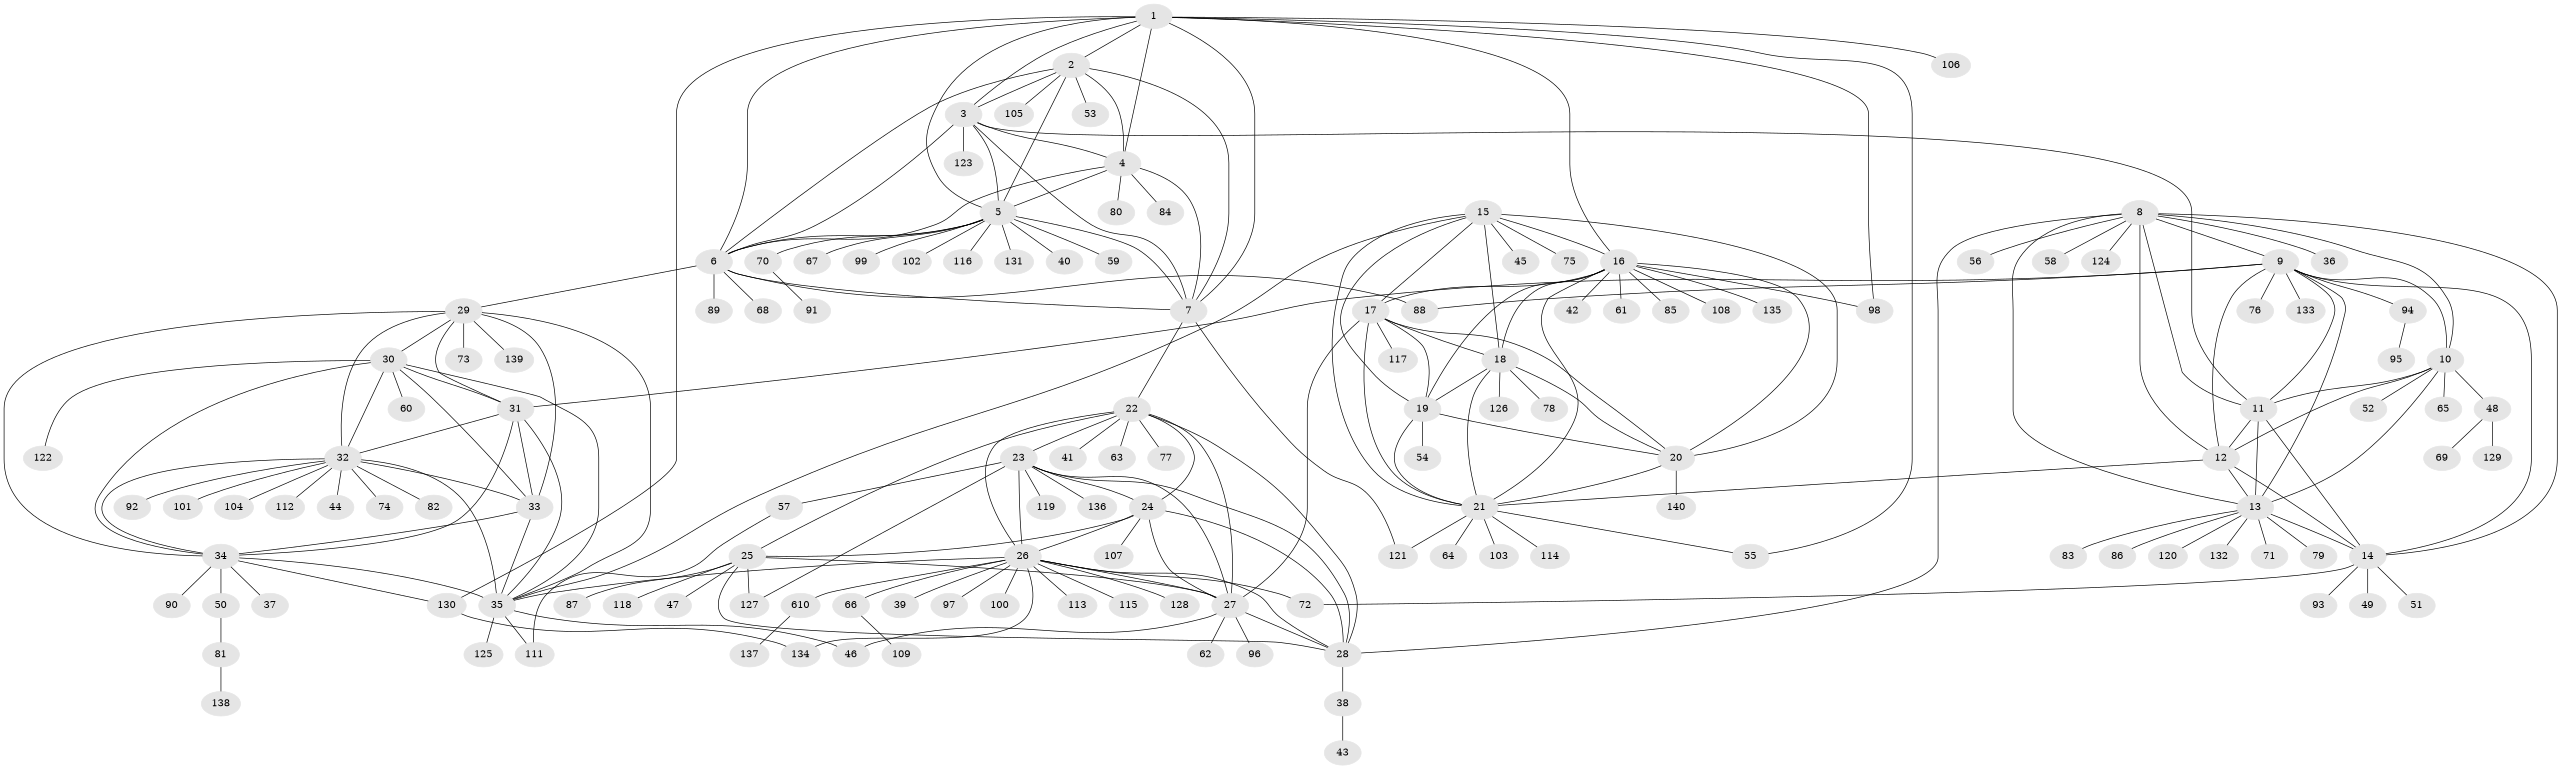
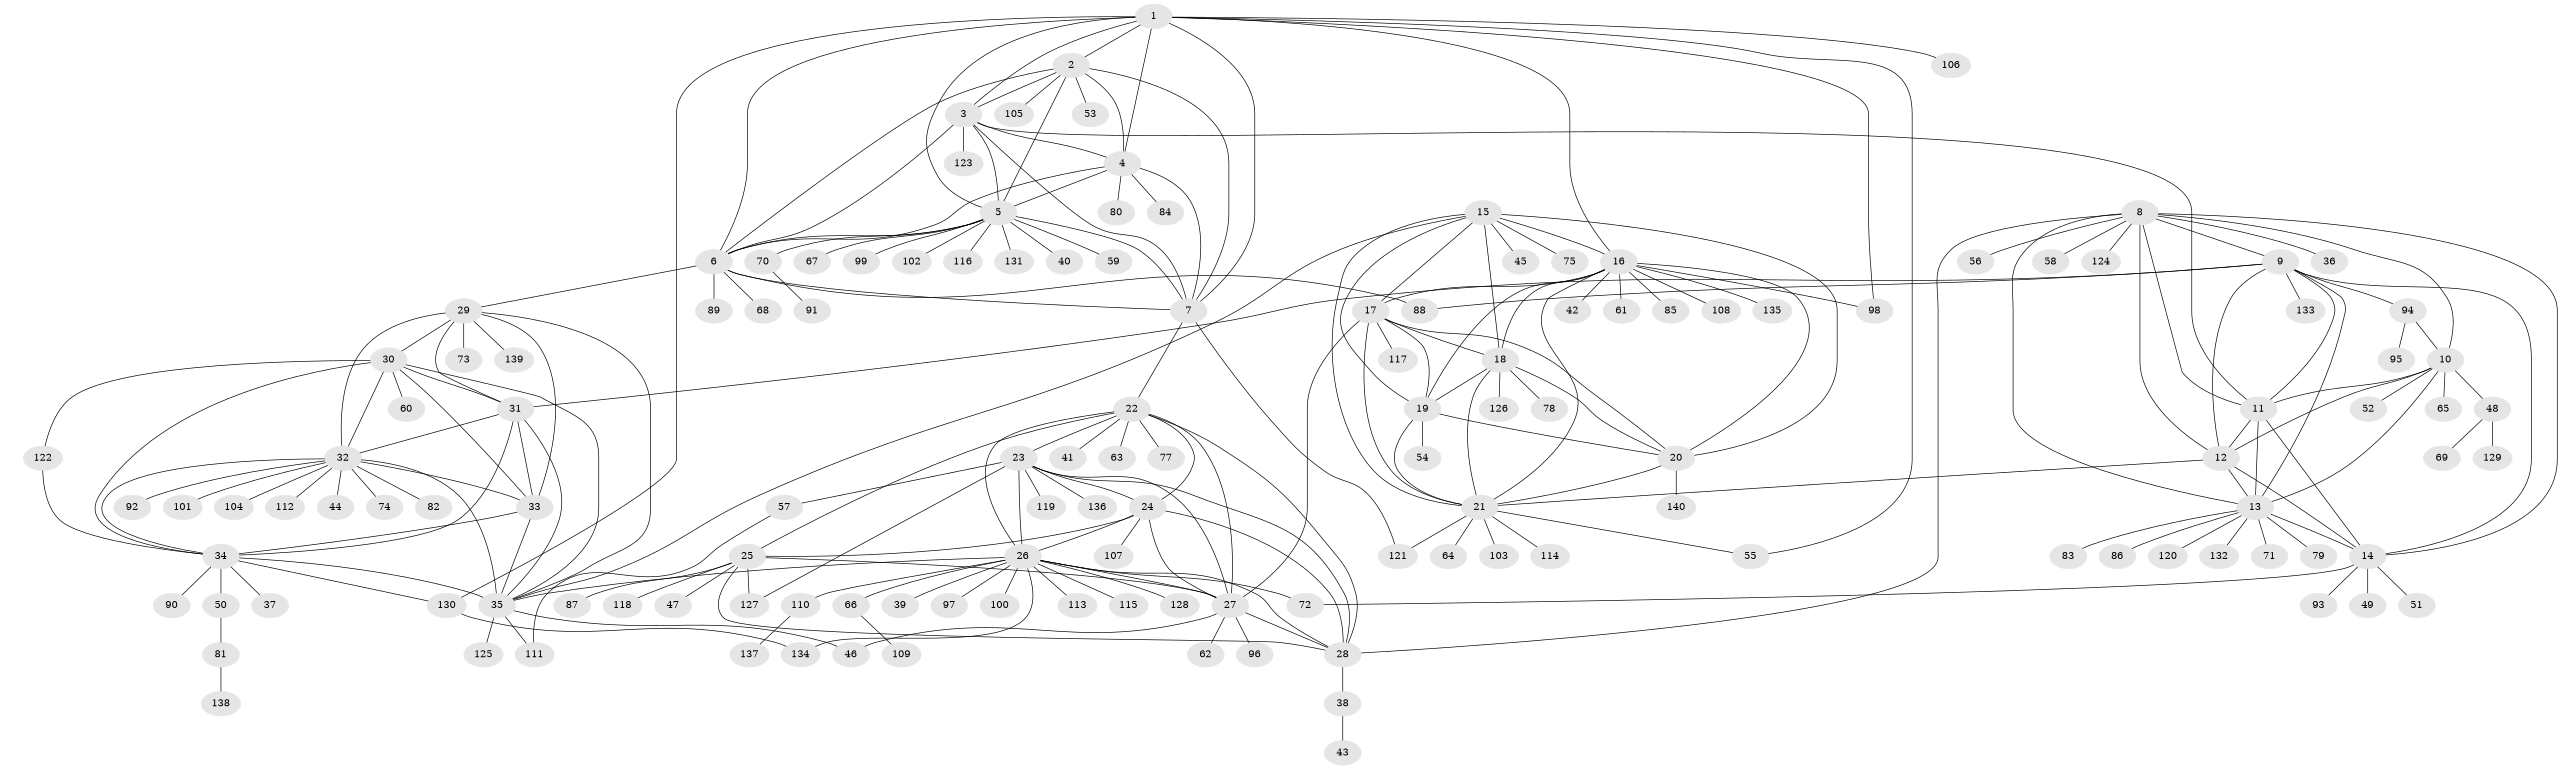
(2392, 278) -> (2427, 336)
(2255, 311) -> none
(68, 353) -> (103, 538)
(801, 606) -> (801, 606)
